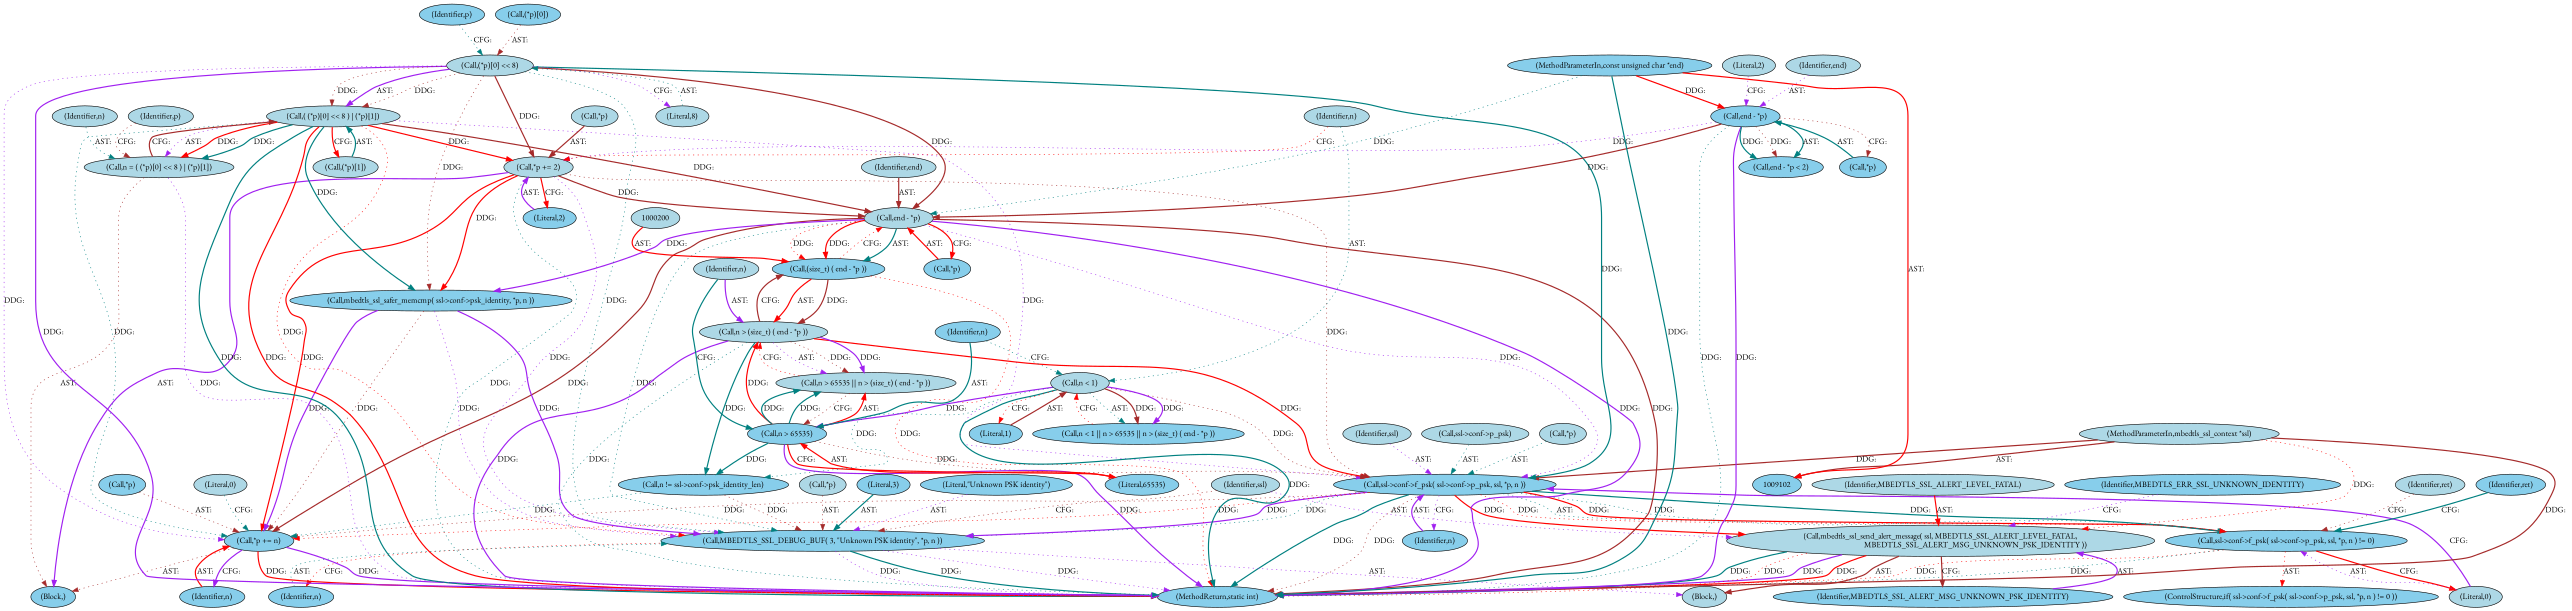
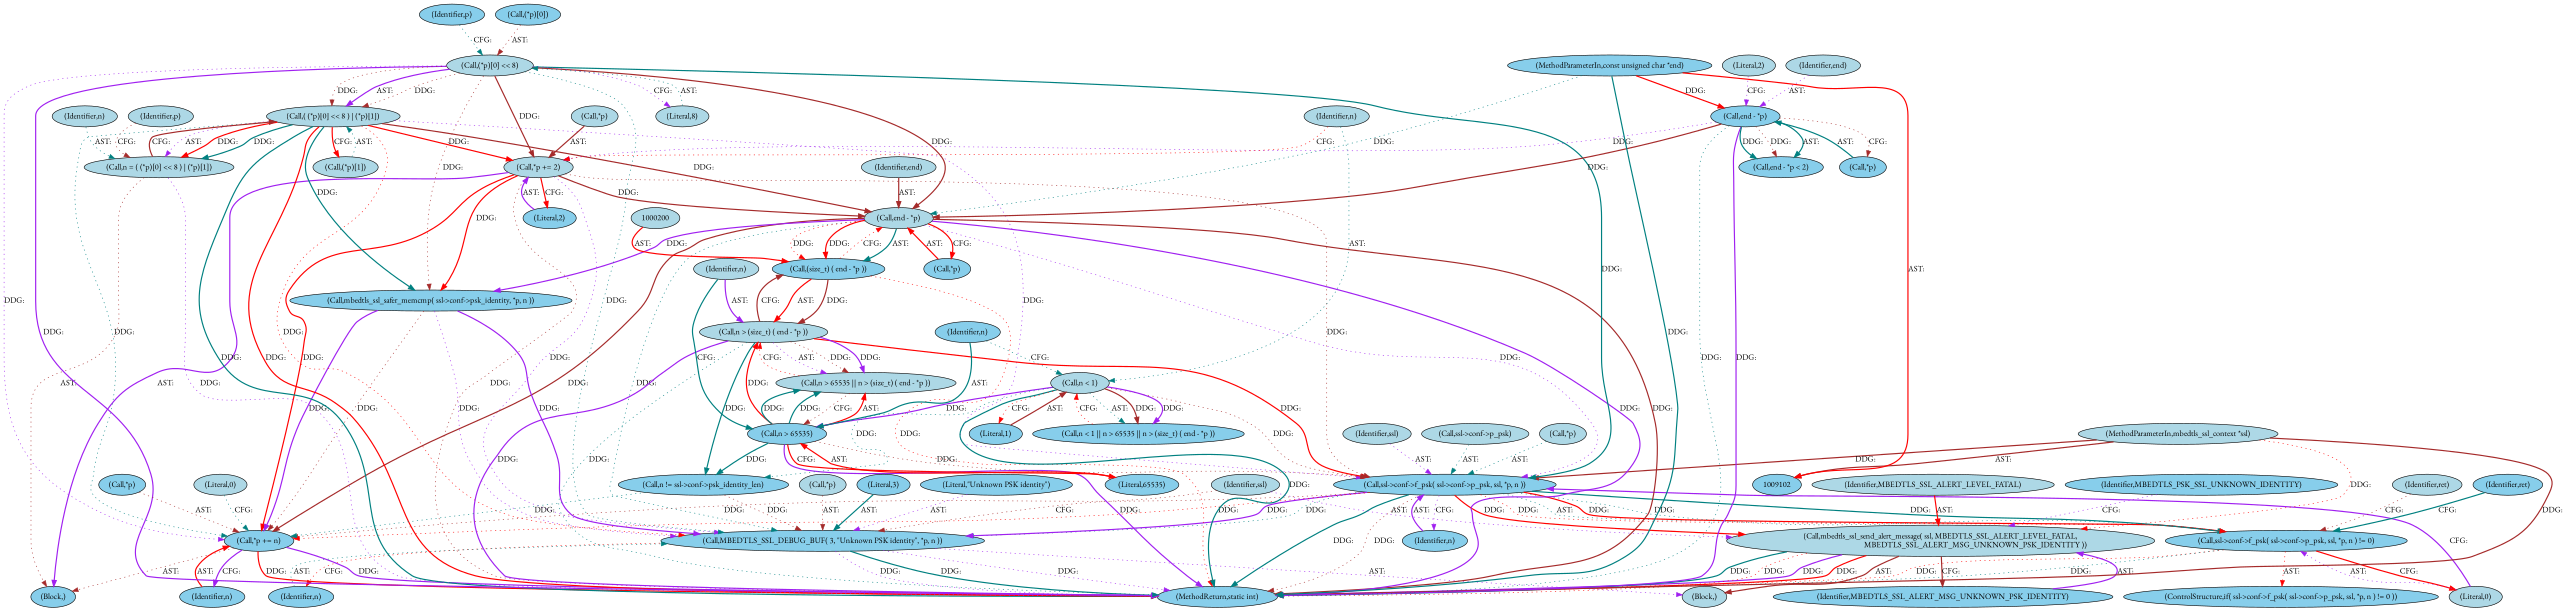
(355, 144) -> (355, 144)
(2203, 485) -> (2201, 485)
(481, 568) -> (481, 568)
